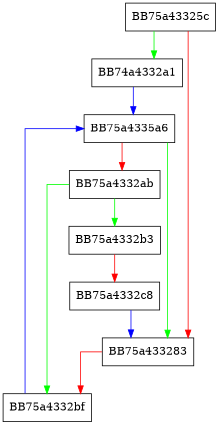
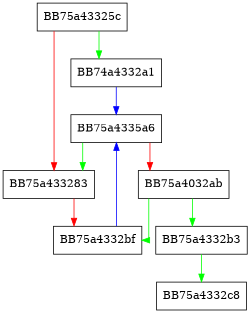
(115, 184) -> (184, 184)
(115, 264) -> (201, 264)
(131, 320) -> none
